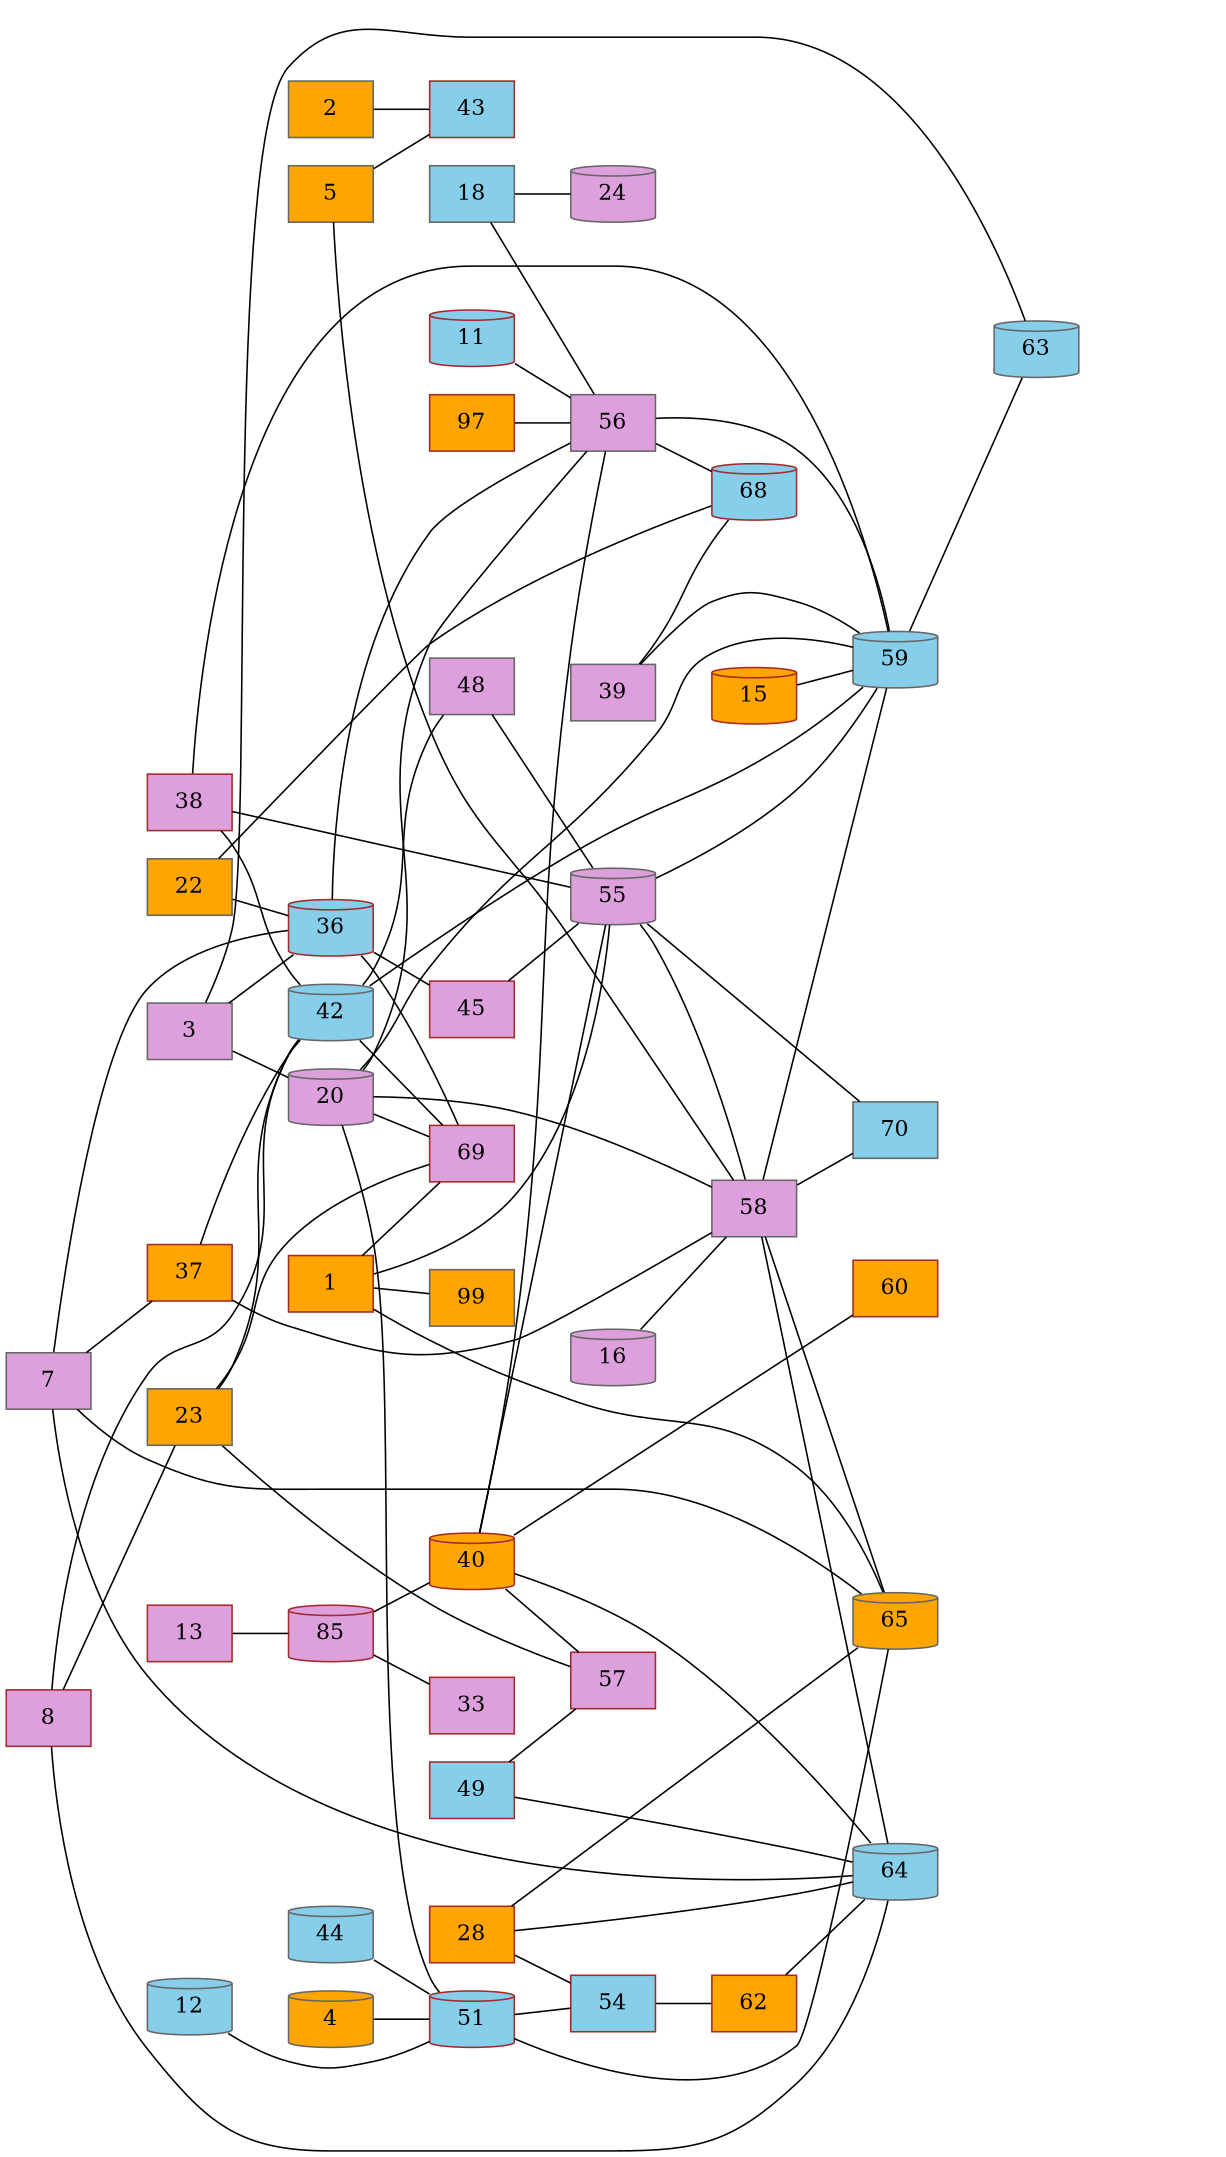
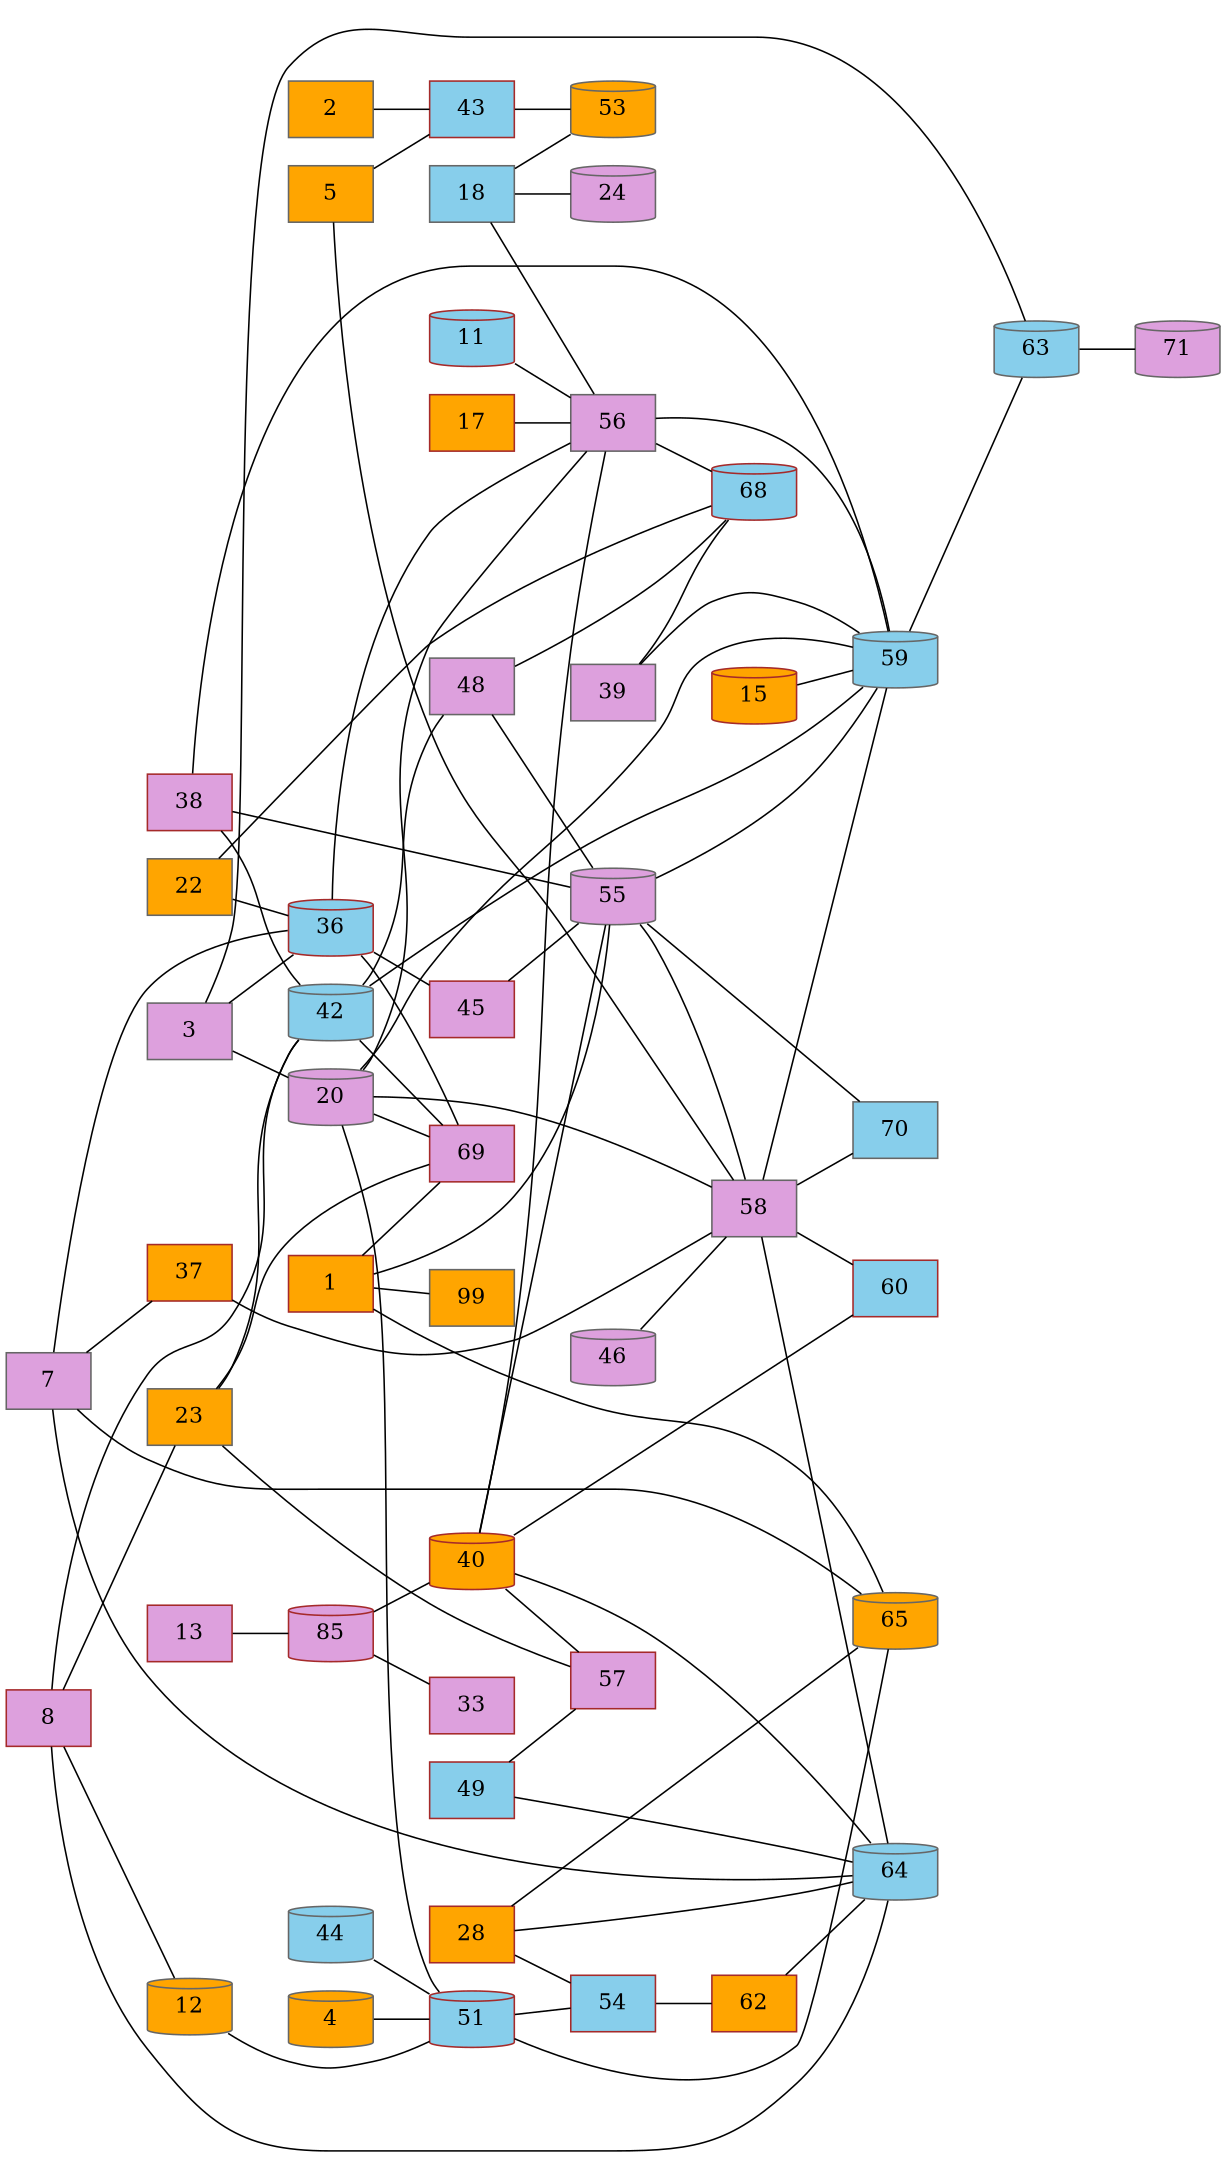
none -> (613, 109)
none -> (1178, 349)
(472, 423) -> (472, 423)
none -> (627, 602)
(243, 1138) -> none
(895, 1288) -> (895, 1288)
(613, 1357) -> (613, 1357)
(825, 1415) -> (825, 1249)
none -> (119, 1862)
(190, 2007) -> (190, 2007)
